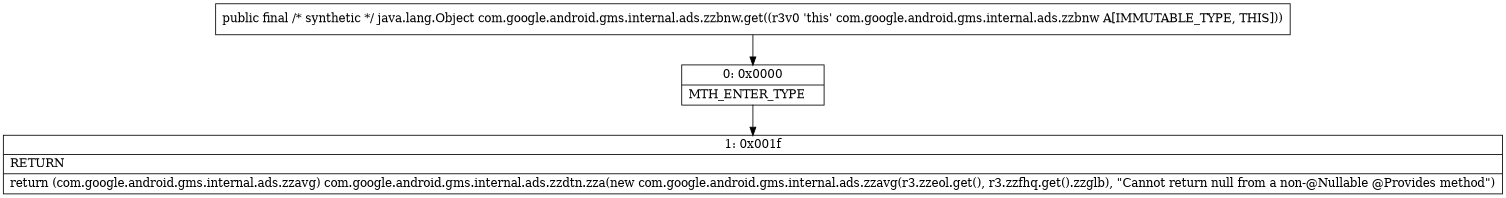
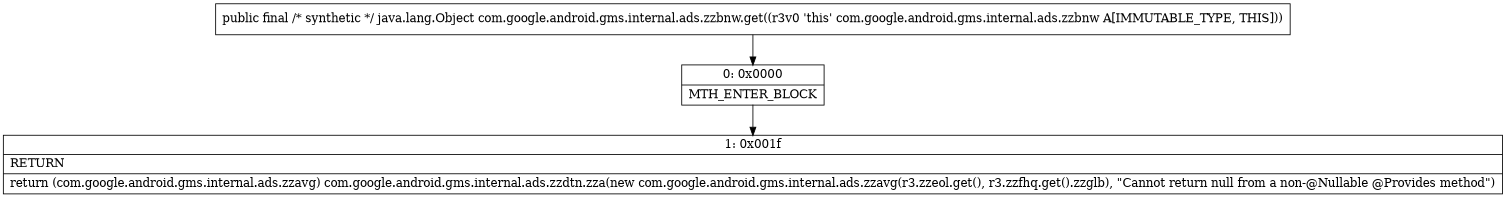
(747, 95) -> (753, 95)
